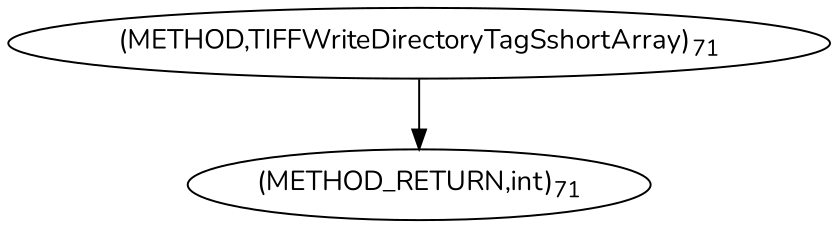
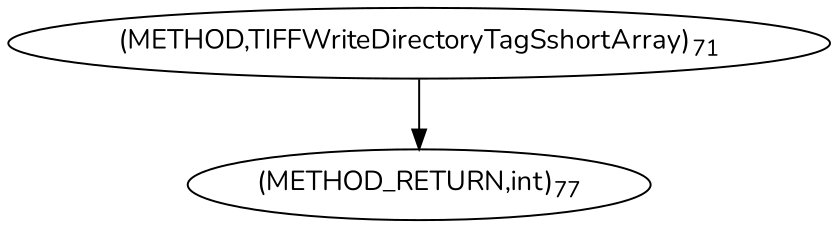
(568, 182) -> (568, 182)
